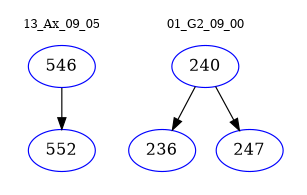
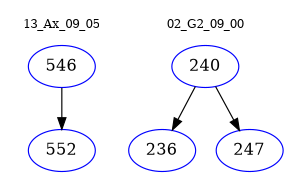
(206, 25) -> (206, 25)
